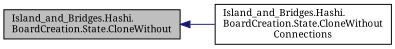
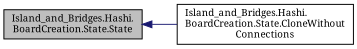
(92, 24) -> (73, 24)
